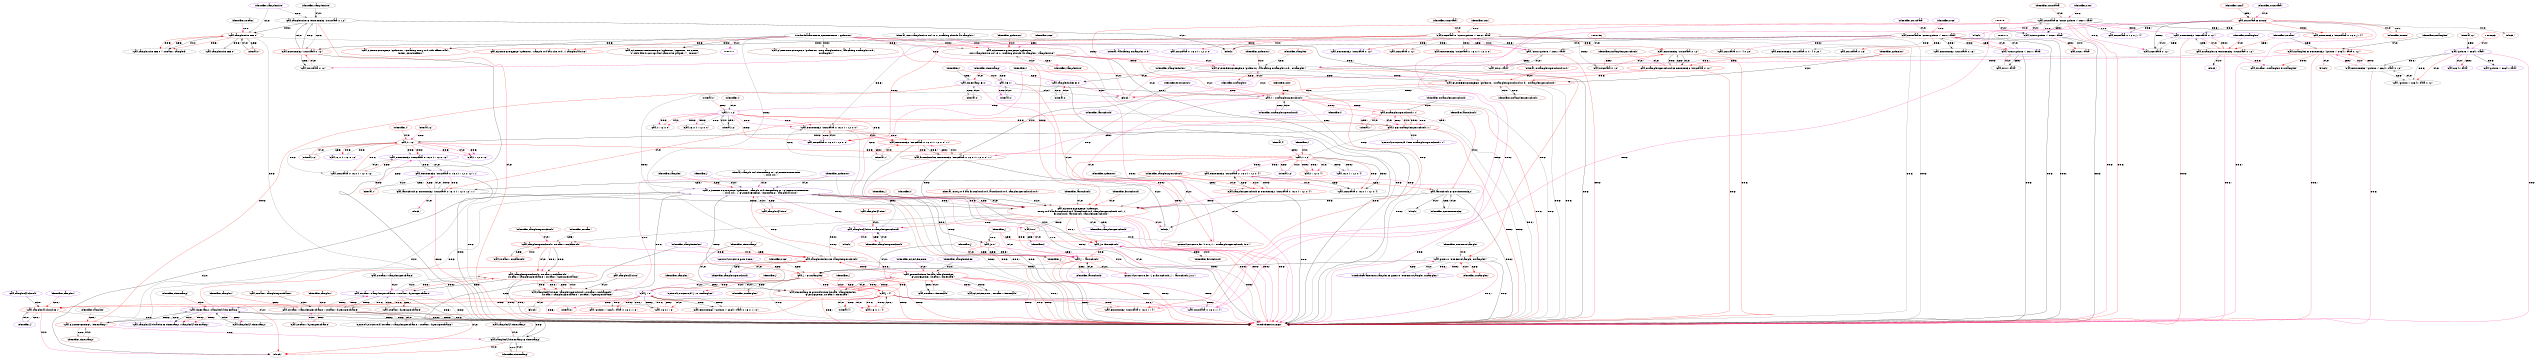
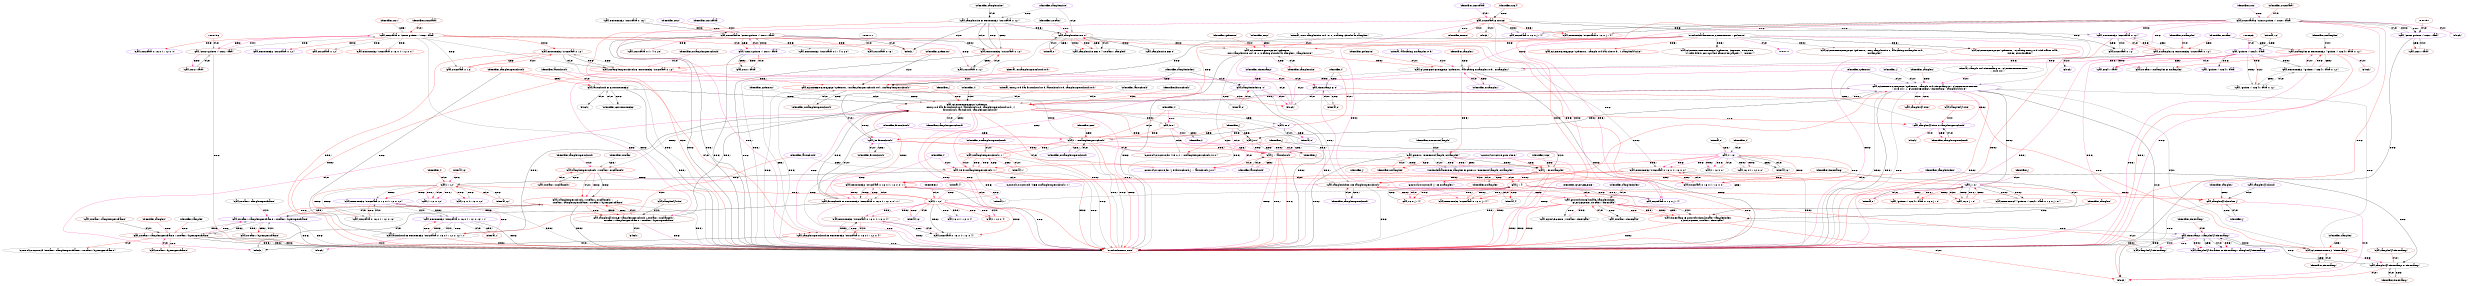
(1946, 42) -> (684, 28)
none -> (1140, 135)
none -> (1916, 188)
